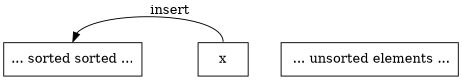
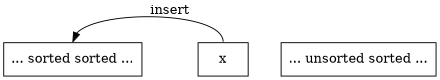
(370, 59) -> (359, 59)
